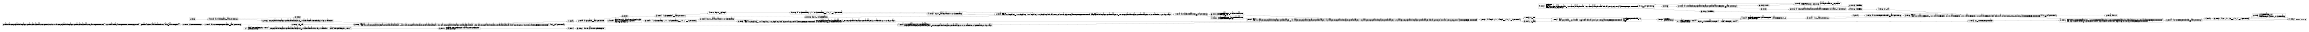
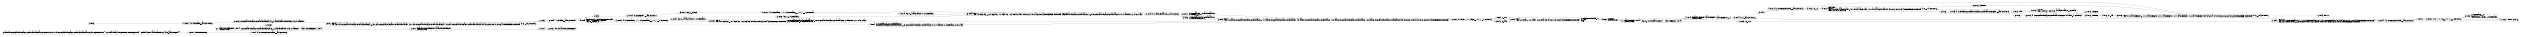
none -> (1813, 9)
(1984, 21) -> (1748, 22)
(298, 25) -> none
